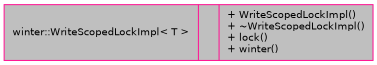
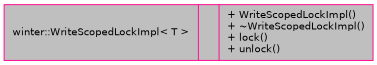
(253, 49) -> (254, 49)
